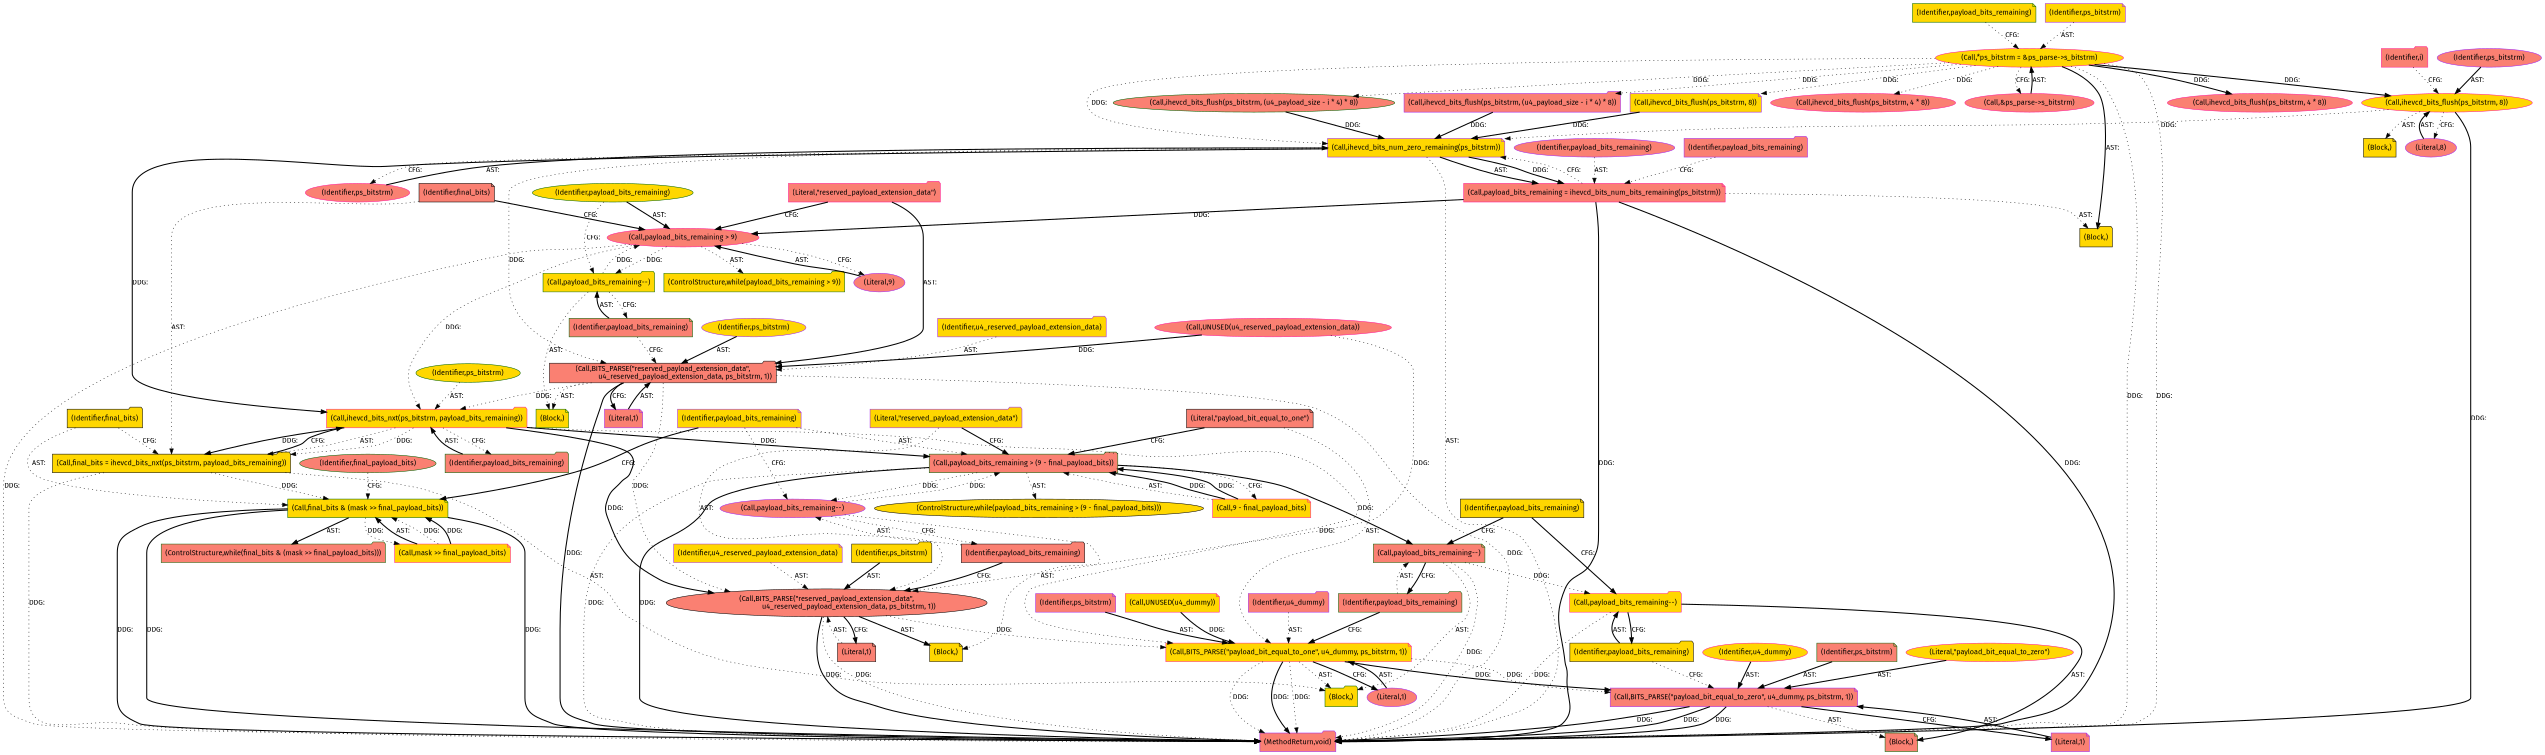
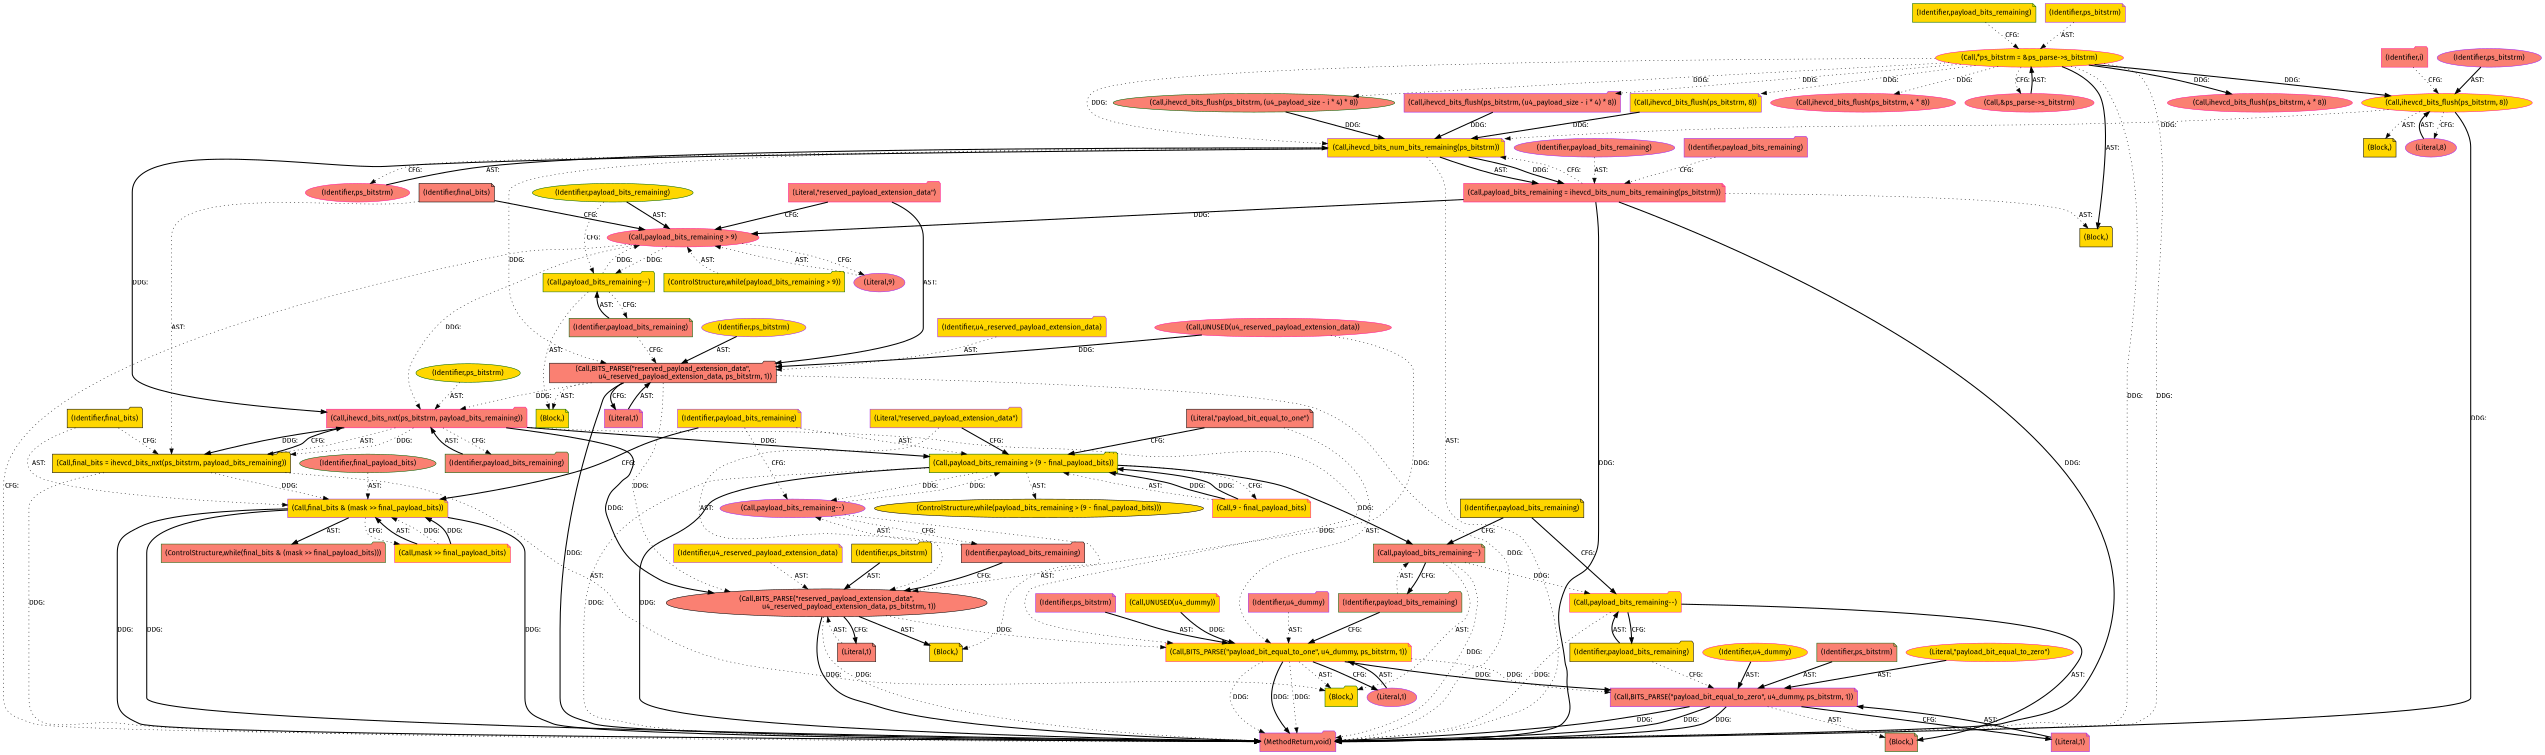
(1416, 148) -> (1416, 148)
(721, 257) -> (702, 265)
(790, 263) -> (790, 263)
(427, 418) -> (427, 418)
(1024, 463) -> (1024, 463)
(13, 486) -> (13, 486)
(376, 486) -> (376, 486)
(368, 508) -> (368, 508)
(376, 531) -> (376, 531)
